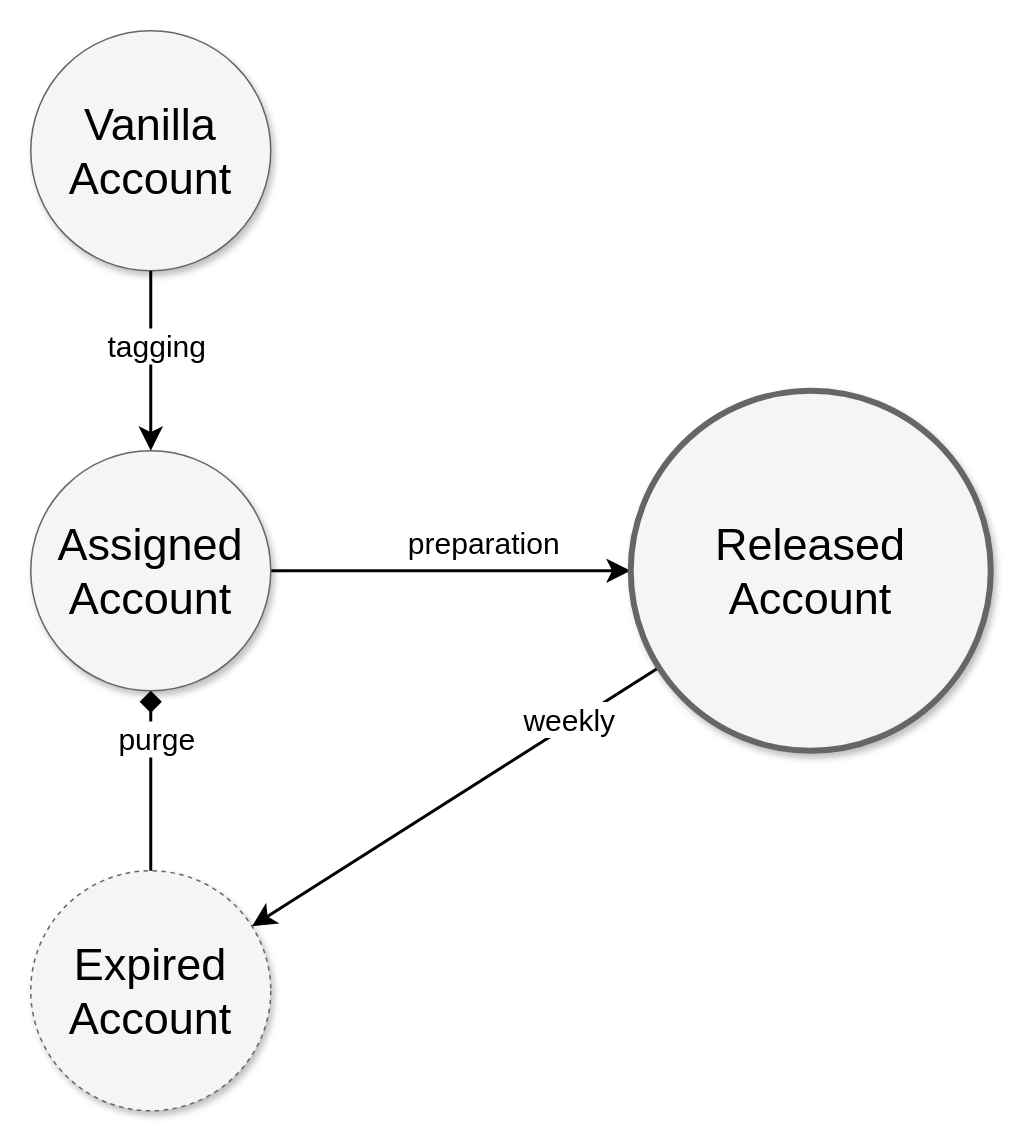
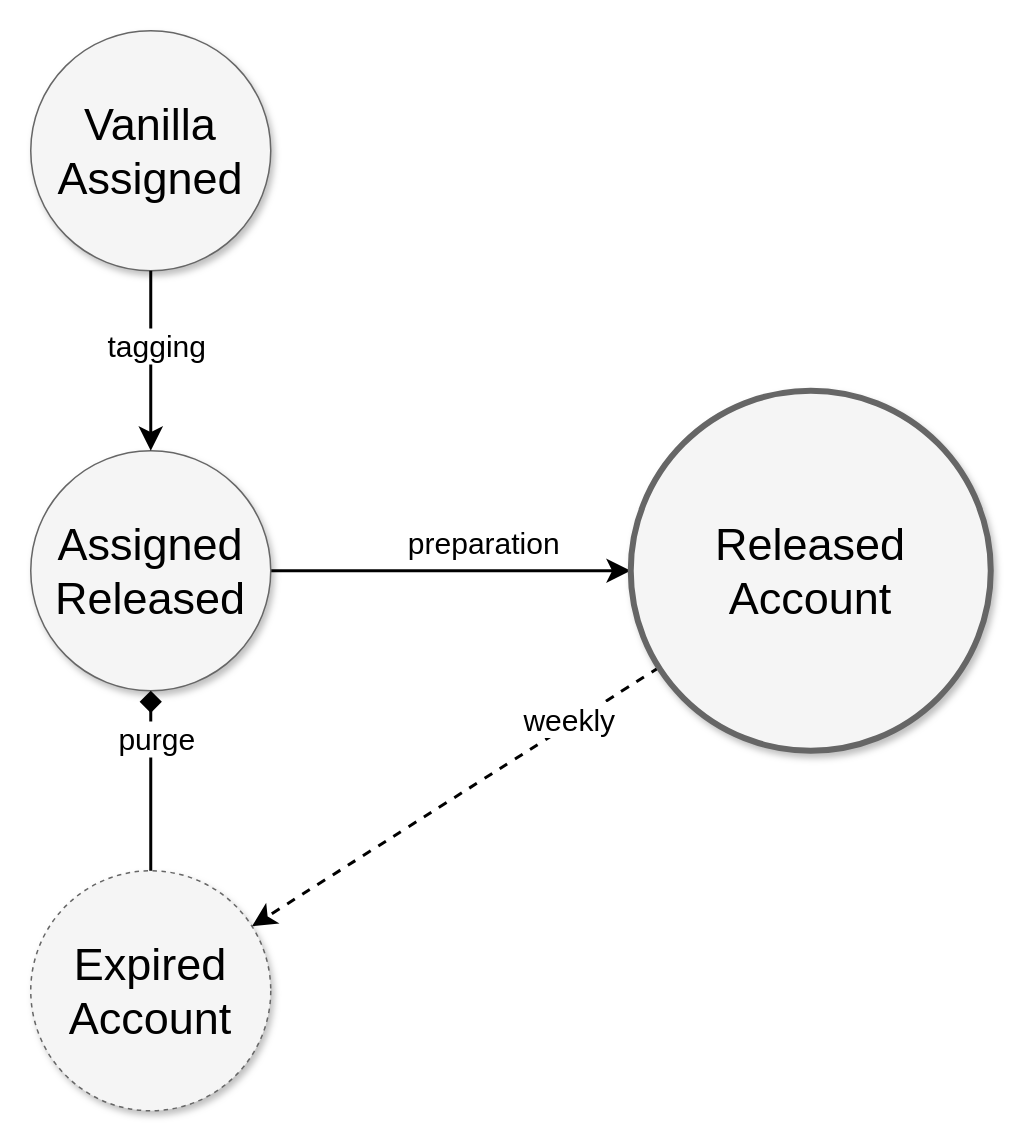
(151, 151) -> (151, 151)
(151, 571) -> (151, 571)
(407, 828) -> (407, 828)
